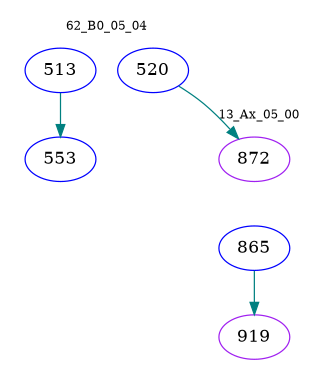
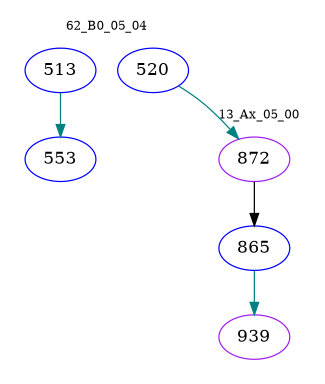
none -> (254, 198)
(254, 337) -> (254, 337)
